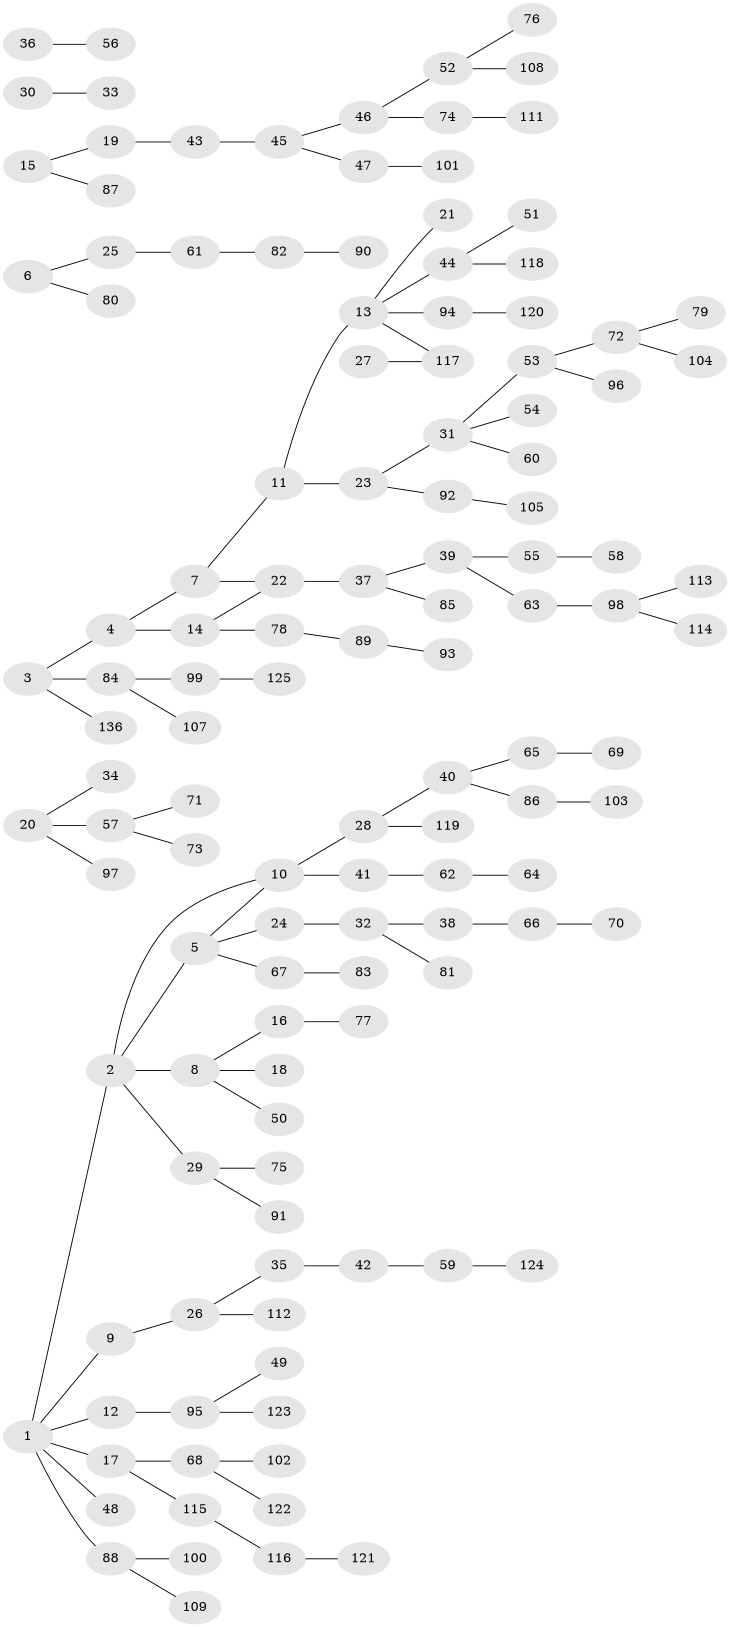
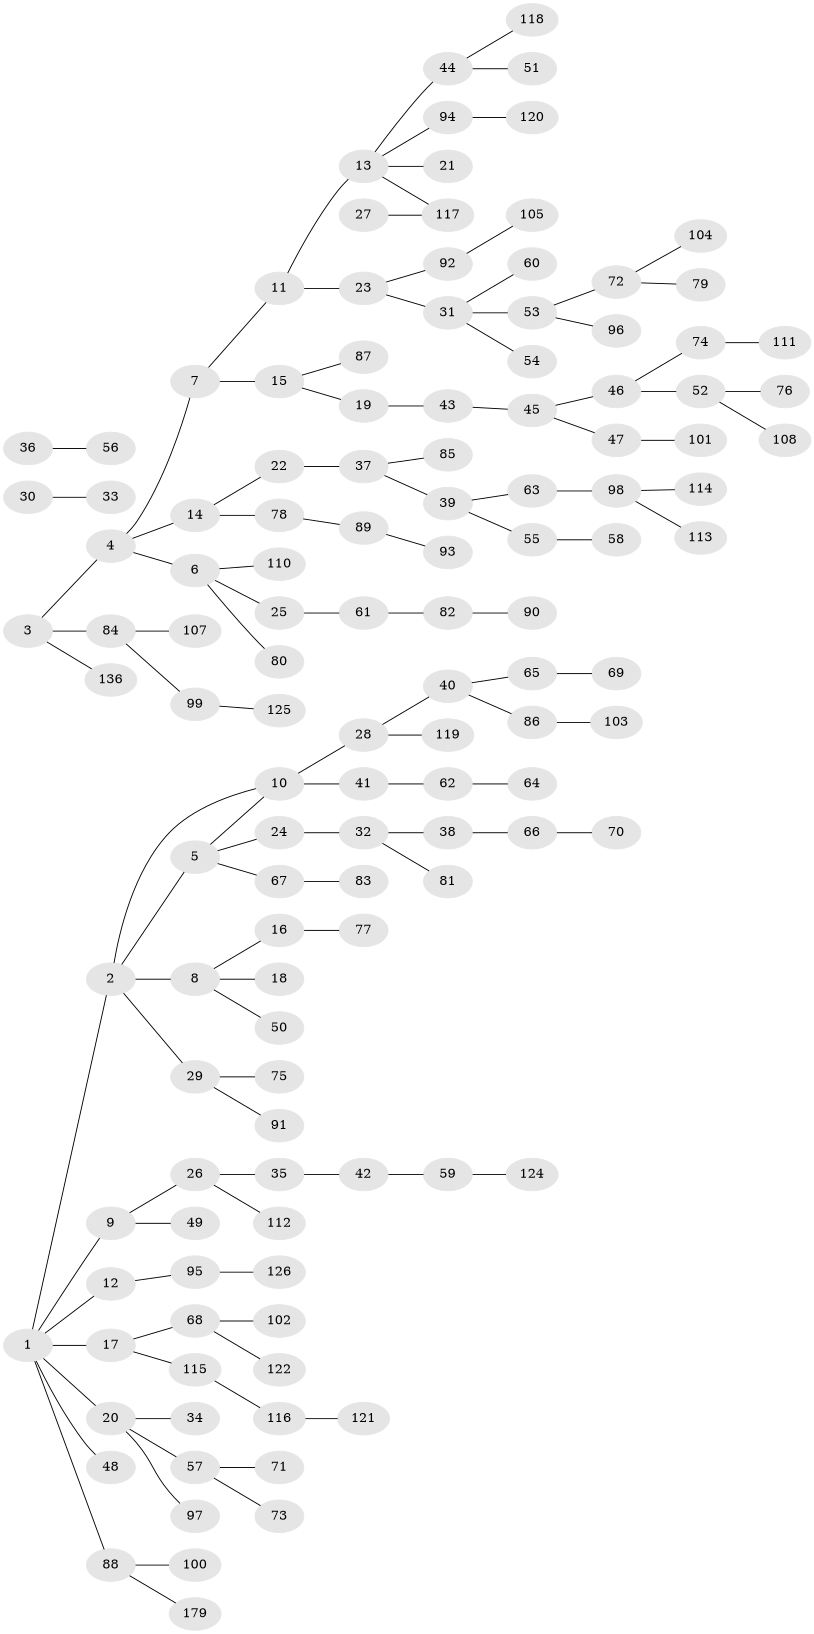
none -> (153, 558)
none -> (279, 564)
(237, 581) -> (237, 382)
none -> (70, 1382)
(237, 1388) -> (153, 1223)
(279, 1412) -> (279, 1272)
(195, 1608) -> (195, 1614)
